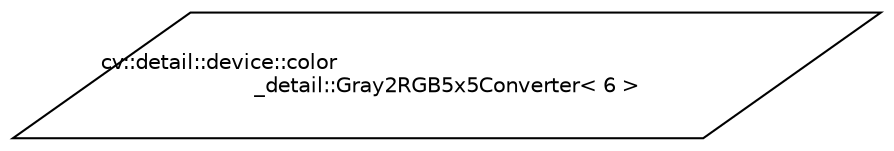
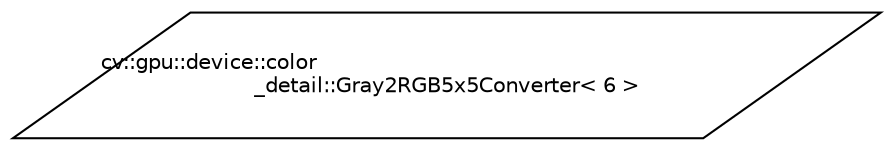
(447, 75) -> (447, 75)
